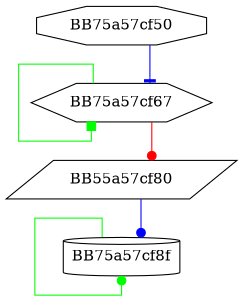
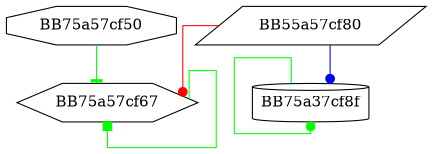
(150, 61) -> (97, 61)
(152, 137) -> (183, 39)
(122, 257) -> (311, 103)
